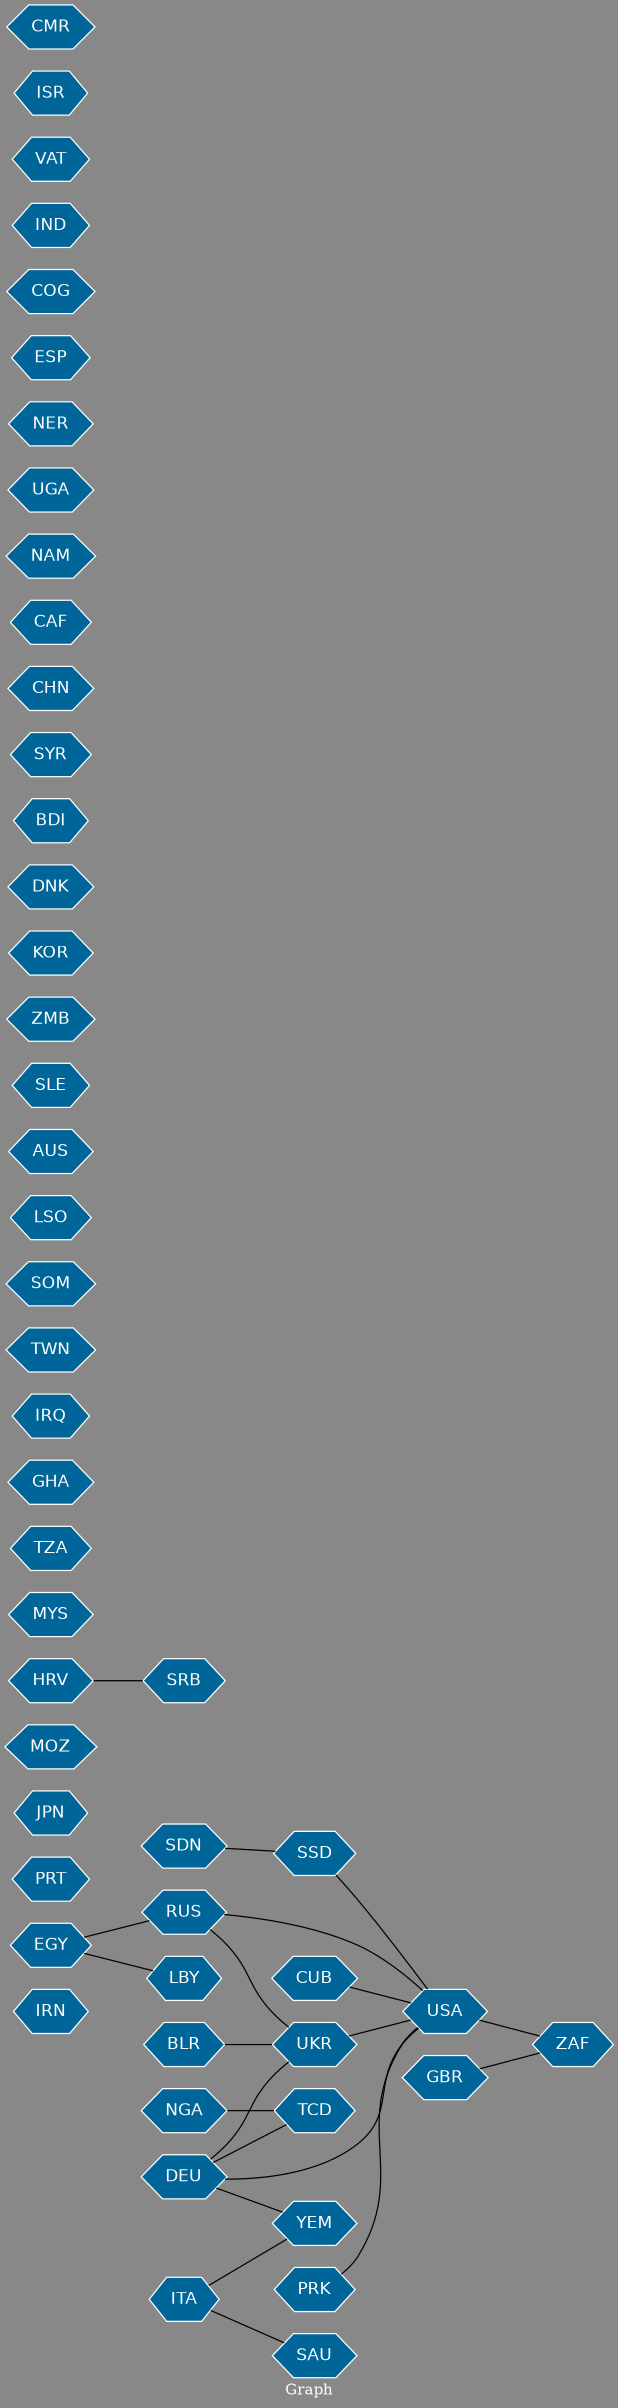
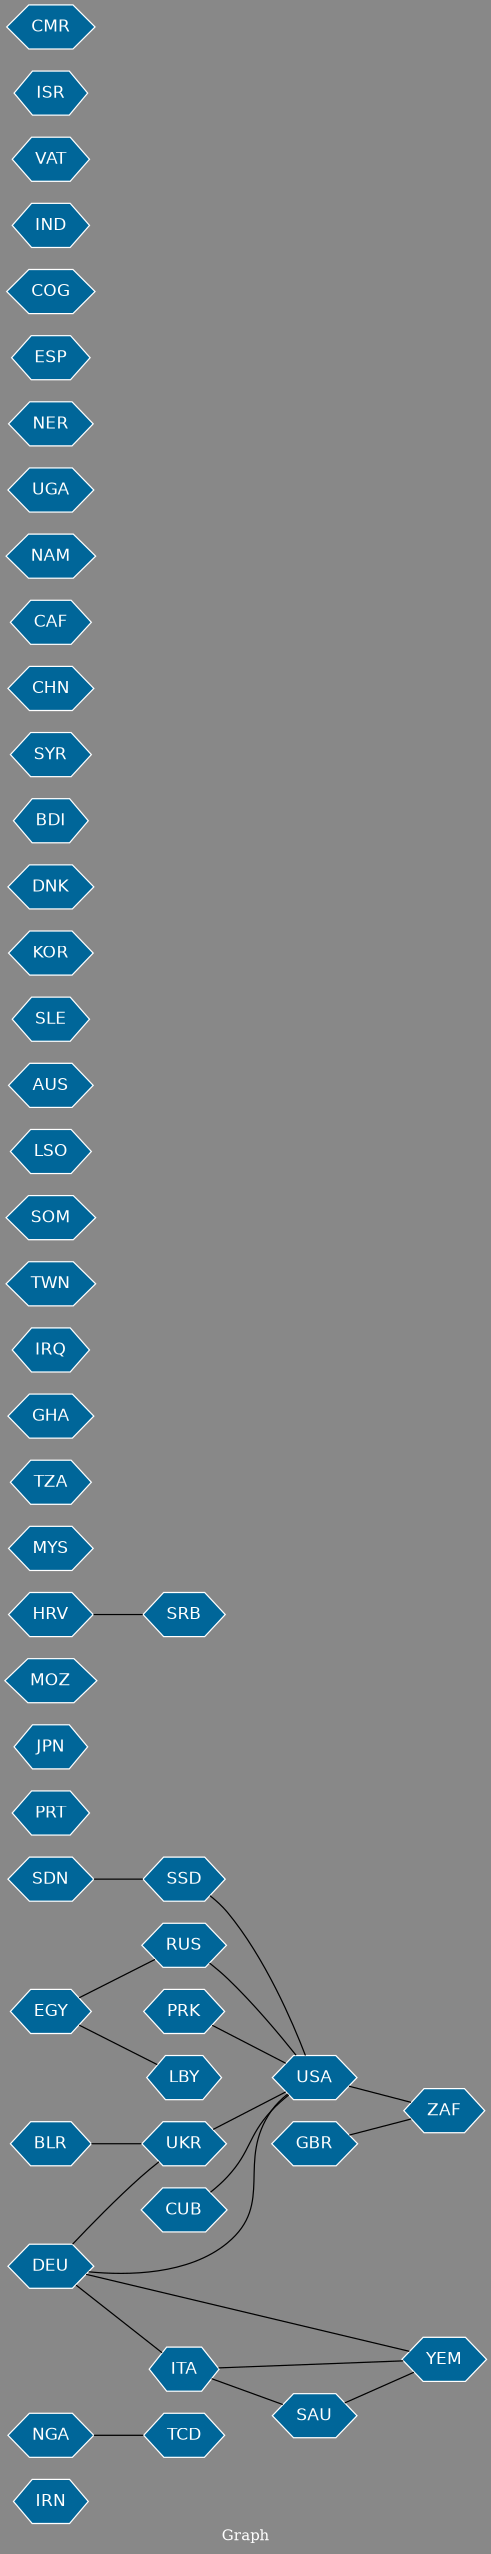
(51, 1019) -> none
(249, 1978) -> none
(250, 2144) -> (119, 2319)
none -> (379, 2388)
